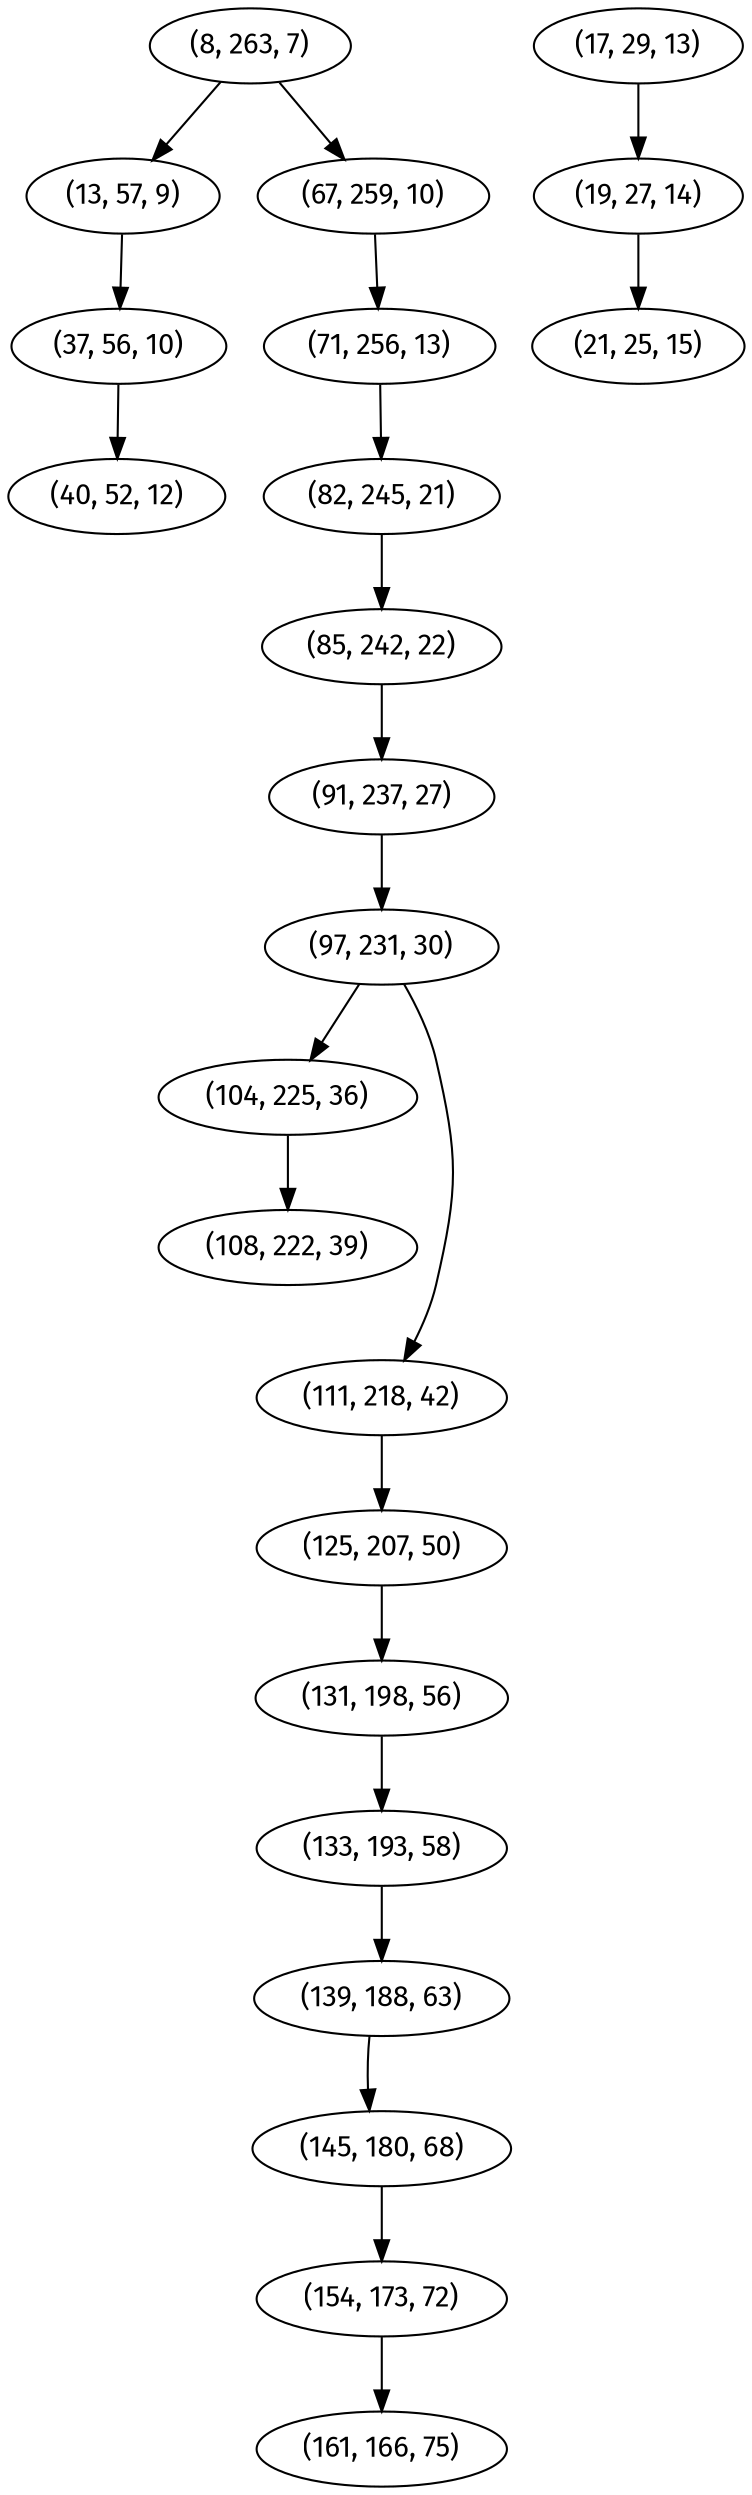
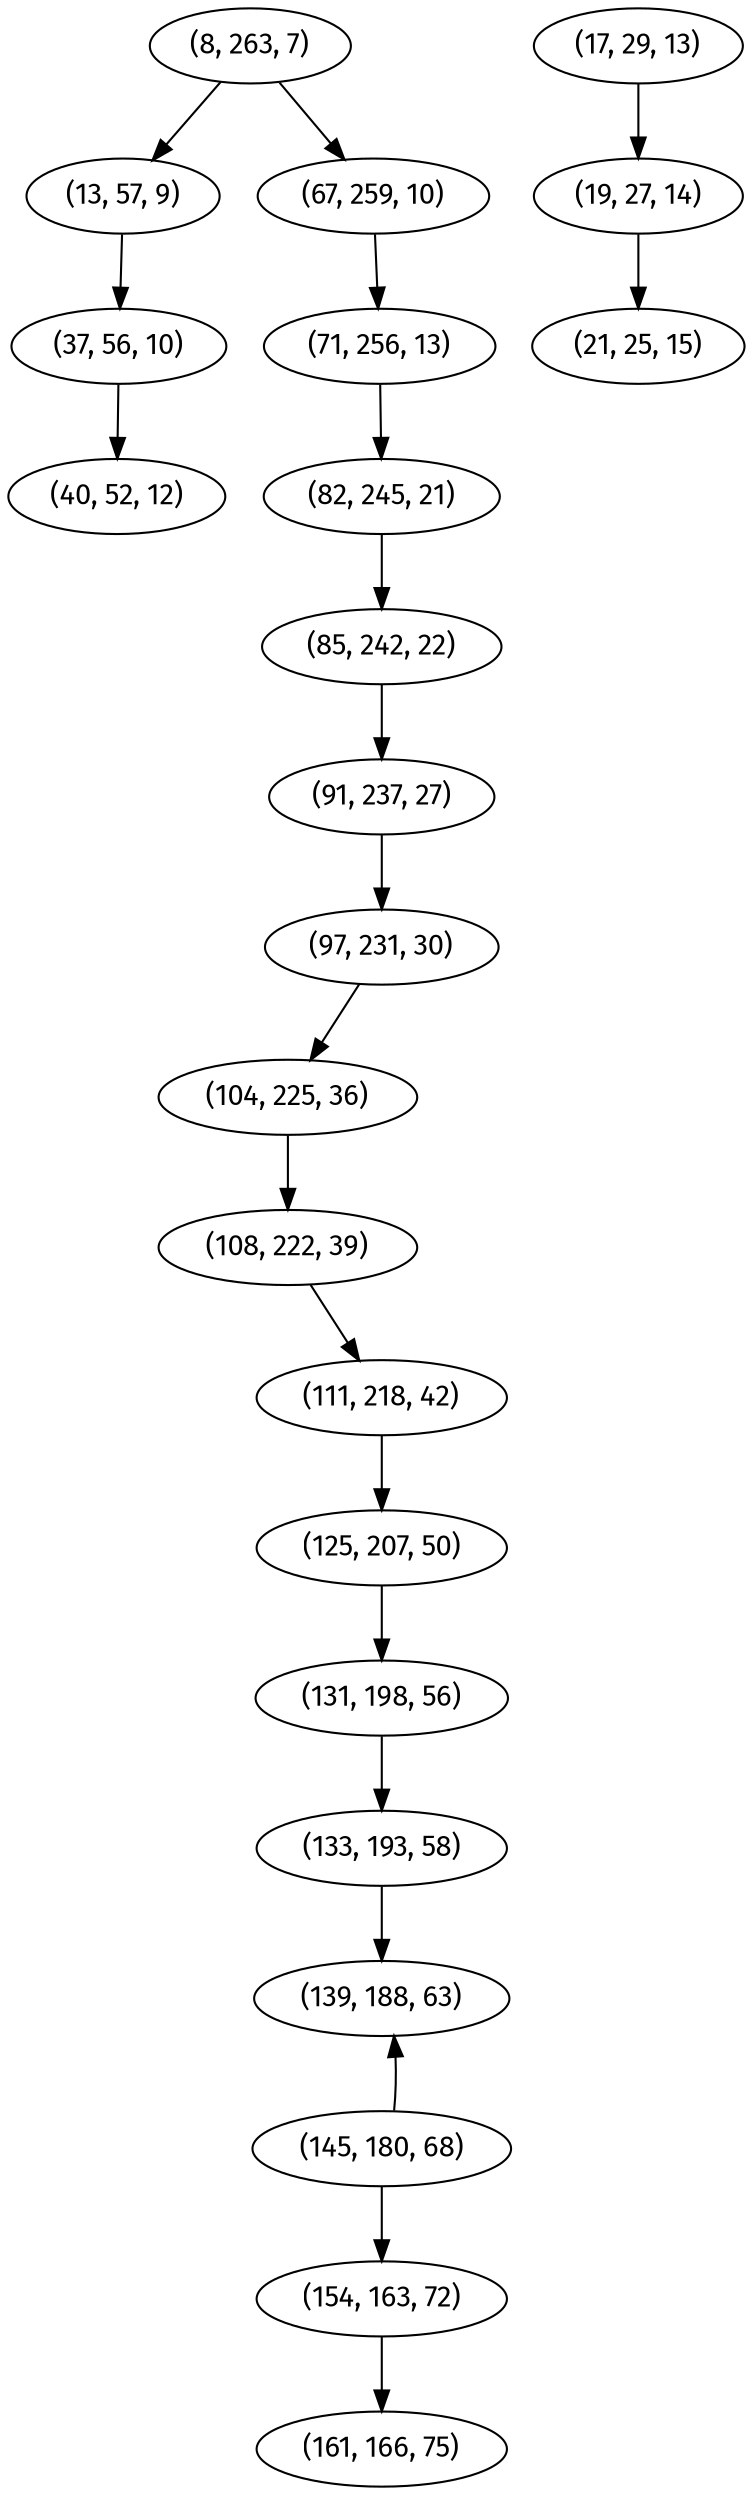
(453, 1162) -> (329, 1314)
(368, 2063) -> (396, 2084)
(382, 2299) -> (382, 2299)
